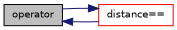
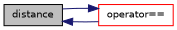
(33, 15) -> (33, 15)
(136, 15) -> (136, 15)
